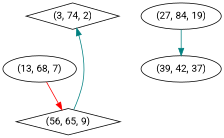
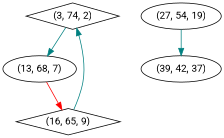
(181, 16) -> (181, 16)
none -> (59, 39)
(68, 122) -> (68, 122)
